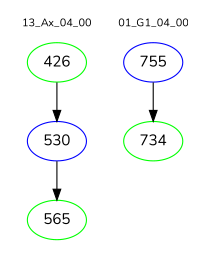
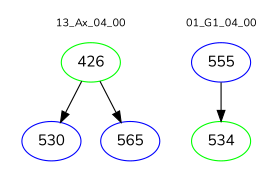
(153, 62) -> (221, 62)
(153, 141) -> (221, 141)
(57, 175) -> (108, 97)
(57, 220) -> (130, 141)
